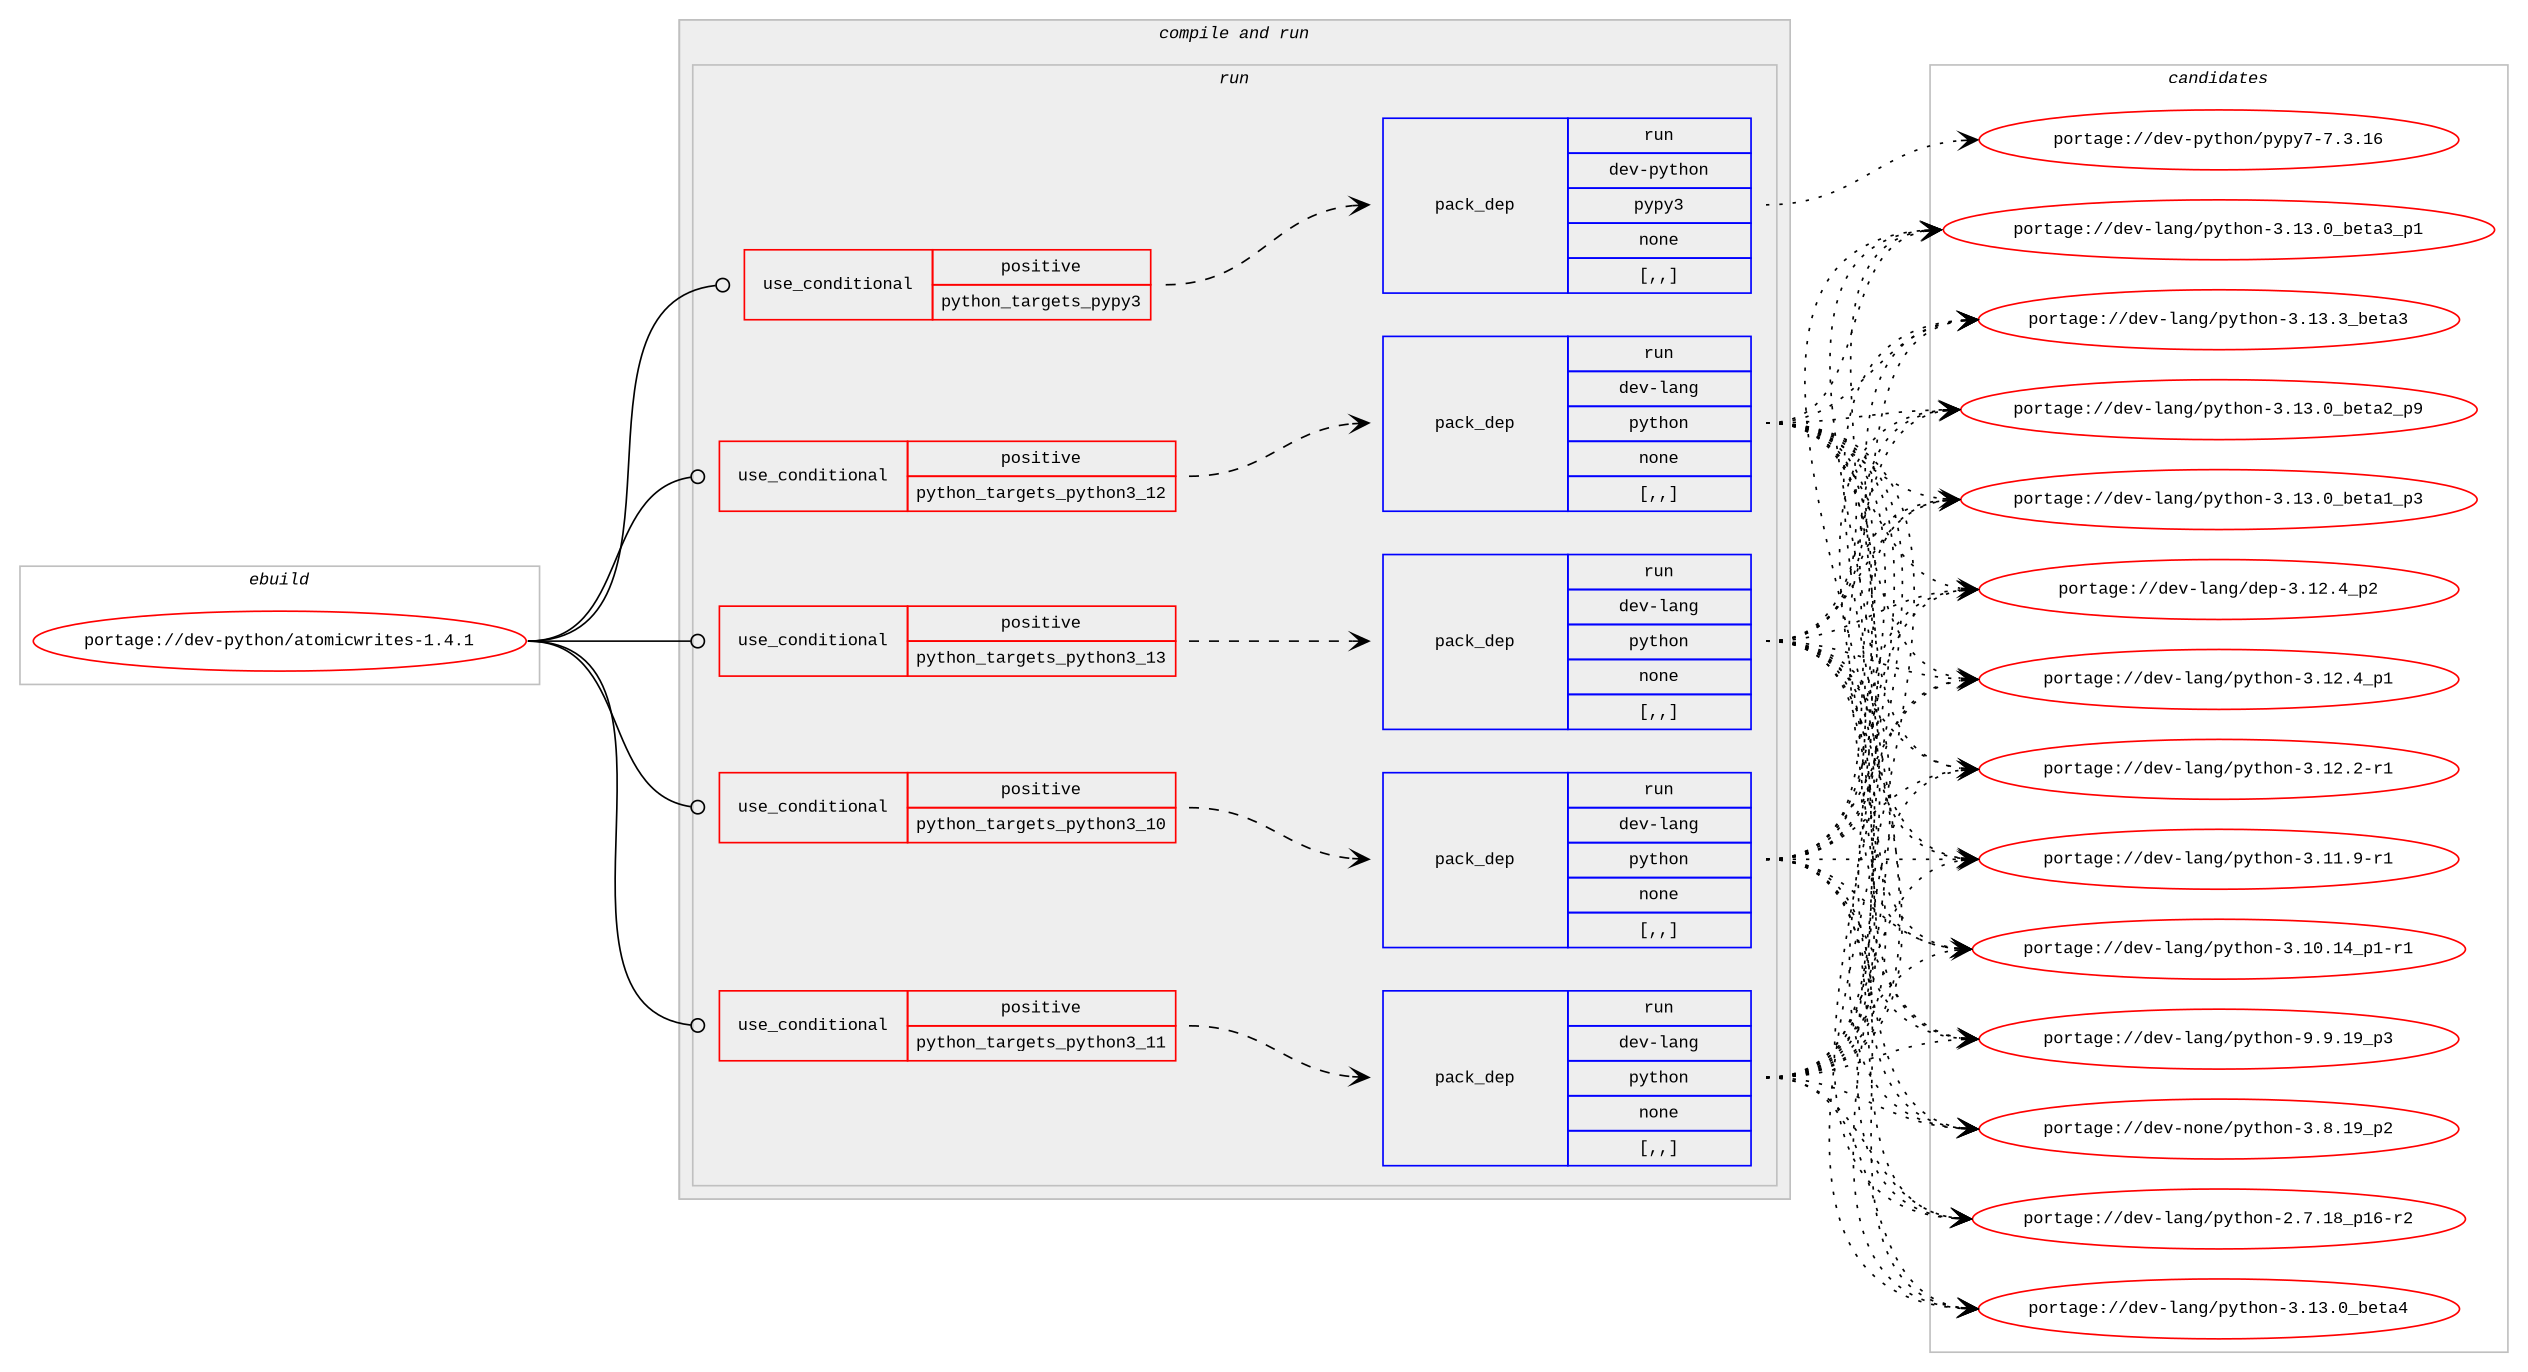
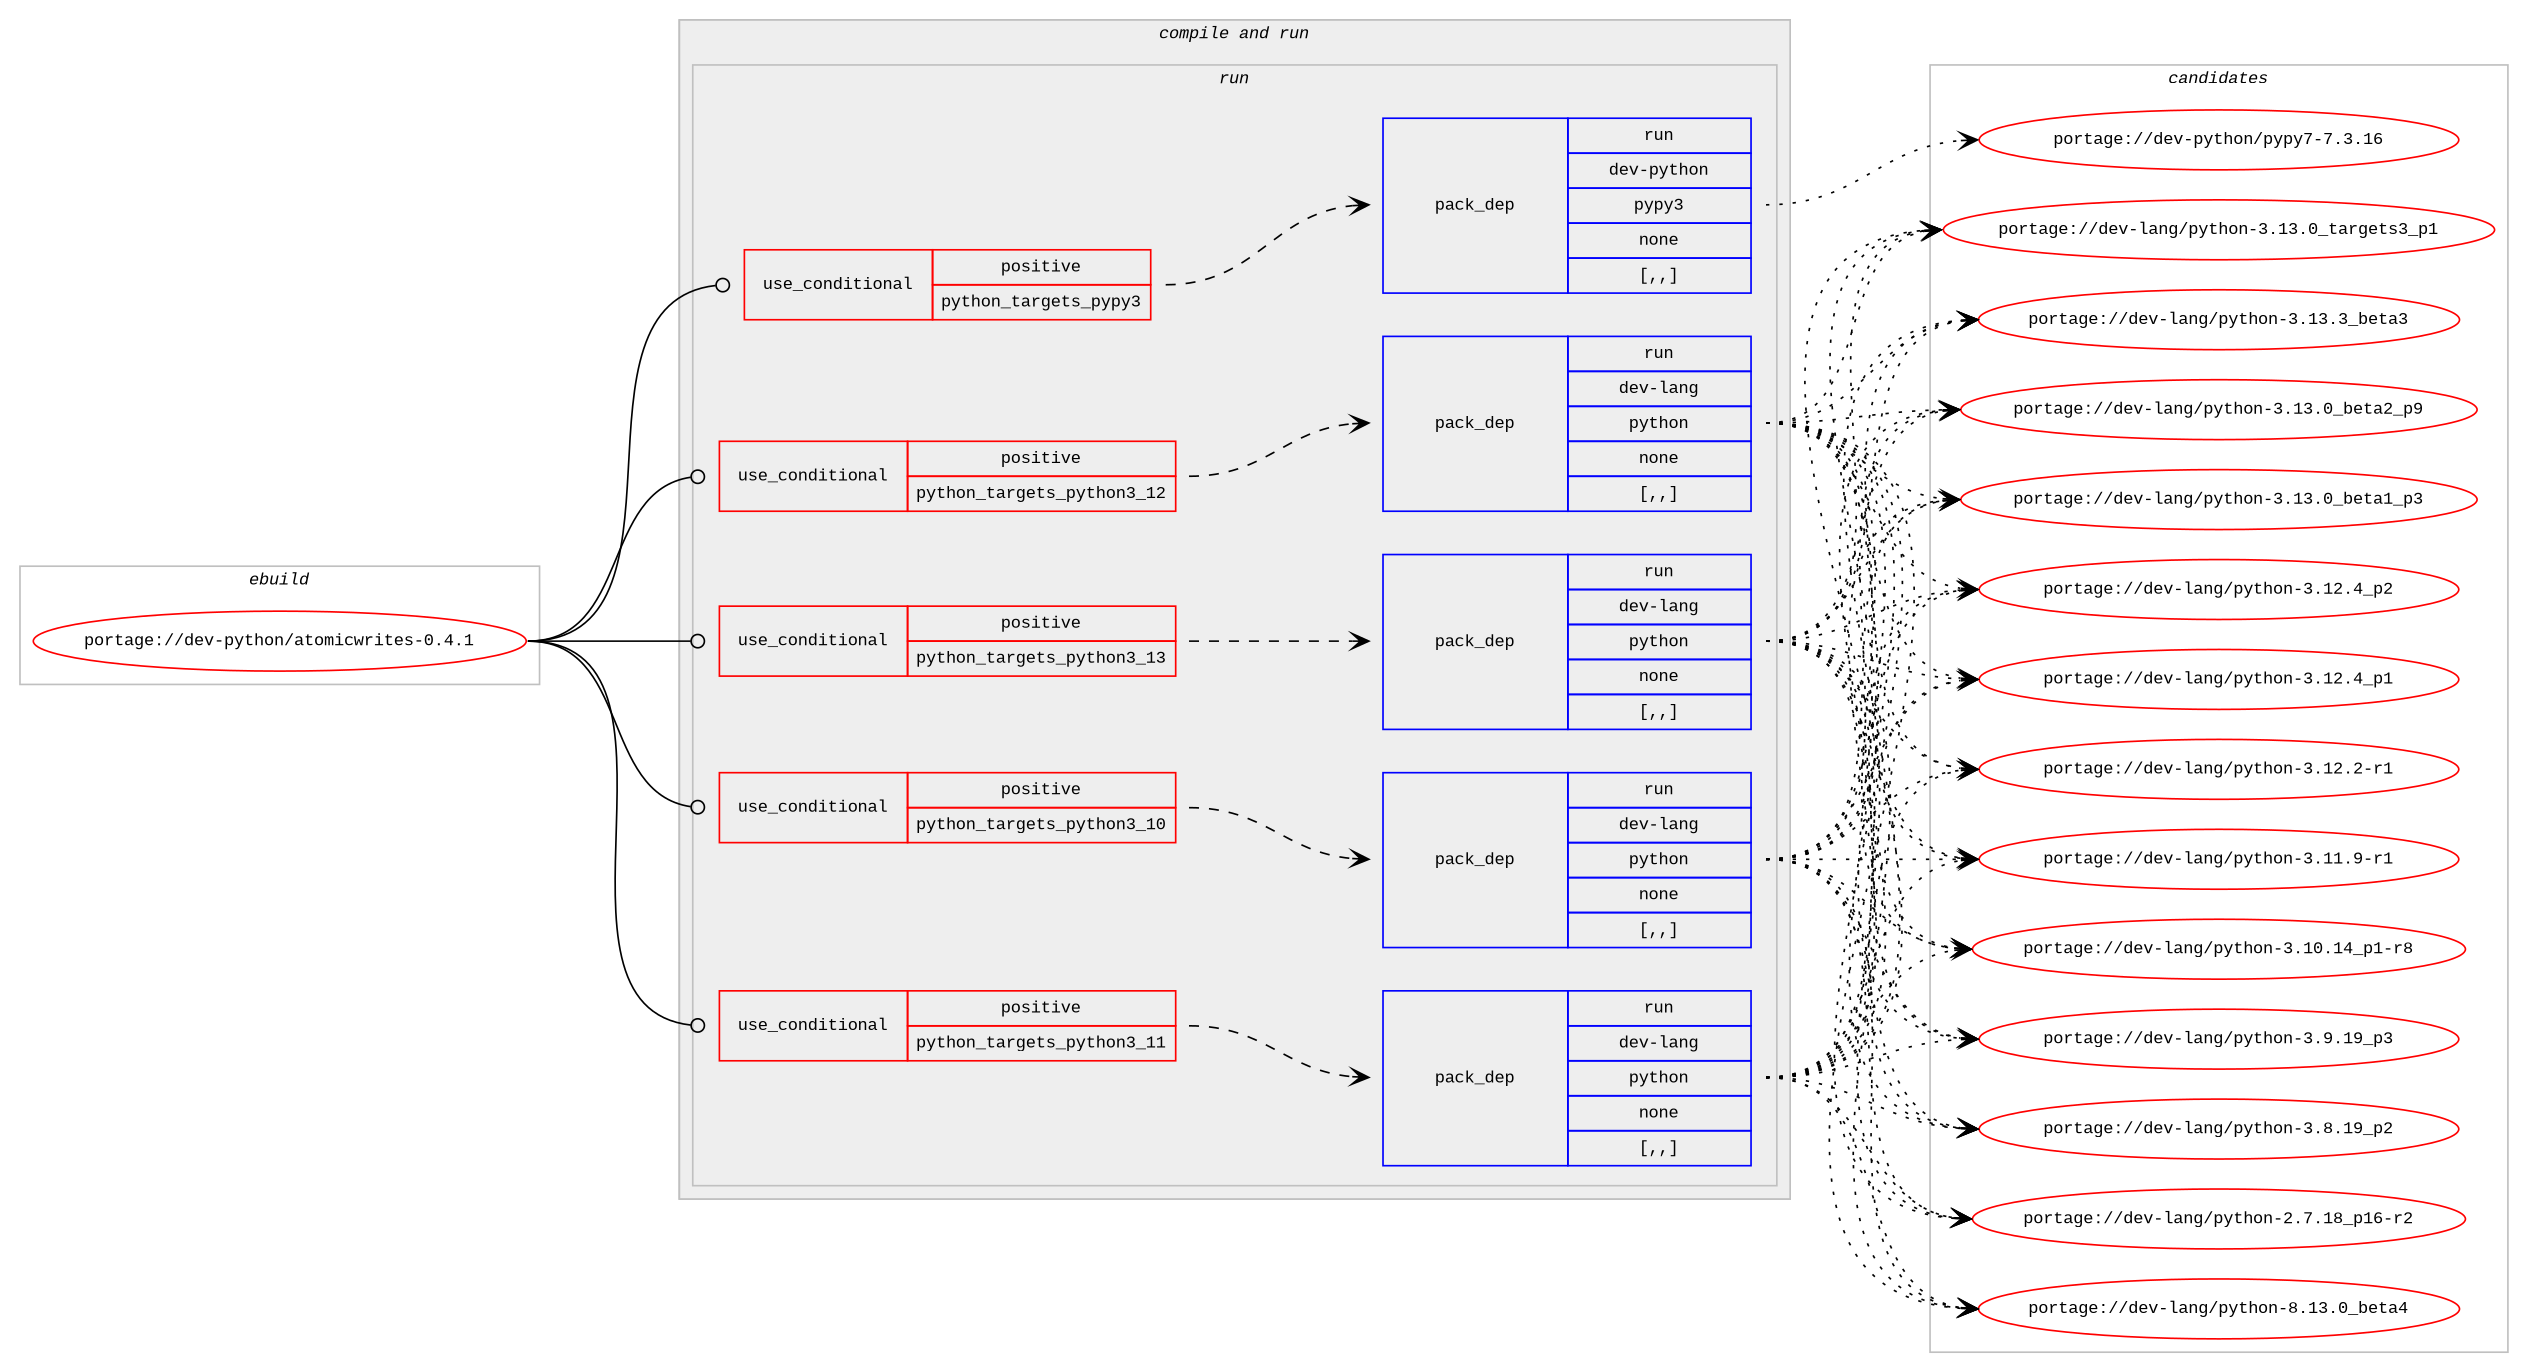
(2219, 230) -> (2219, 230)
(2219, 590) -> (2219, 590)
(280, 641) -> (280, 641)
(2219, 949) -> (2219, 949)
(2219, 1039) -> (2219, 1039)
(2219, 1129) -> (2219, 1129)
(2219, 1309) -> (2219, 1309)
